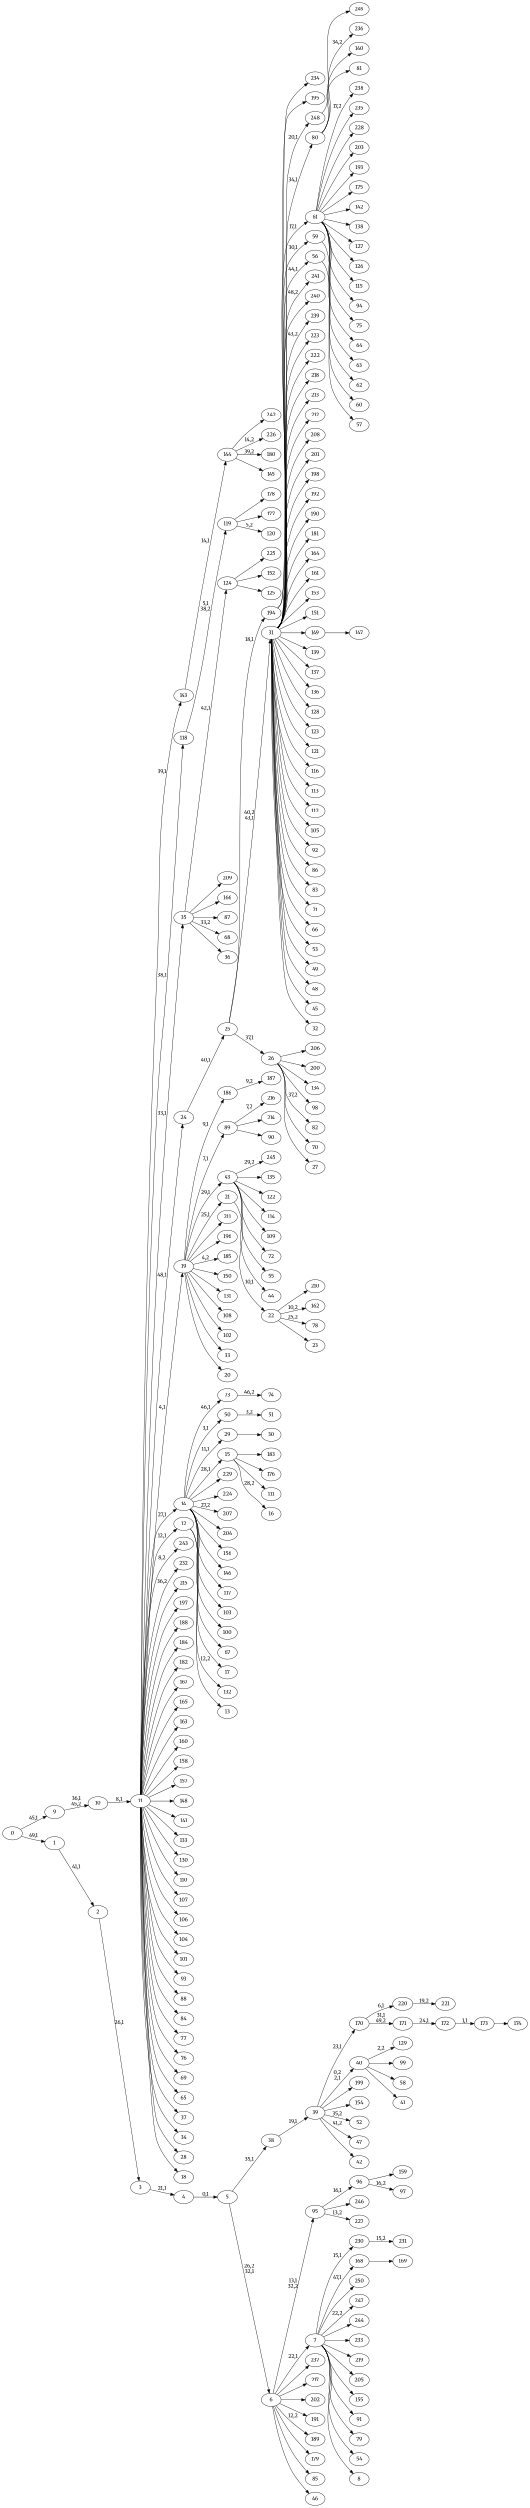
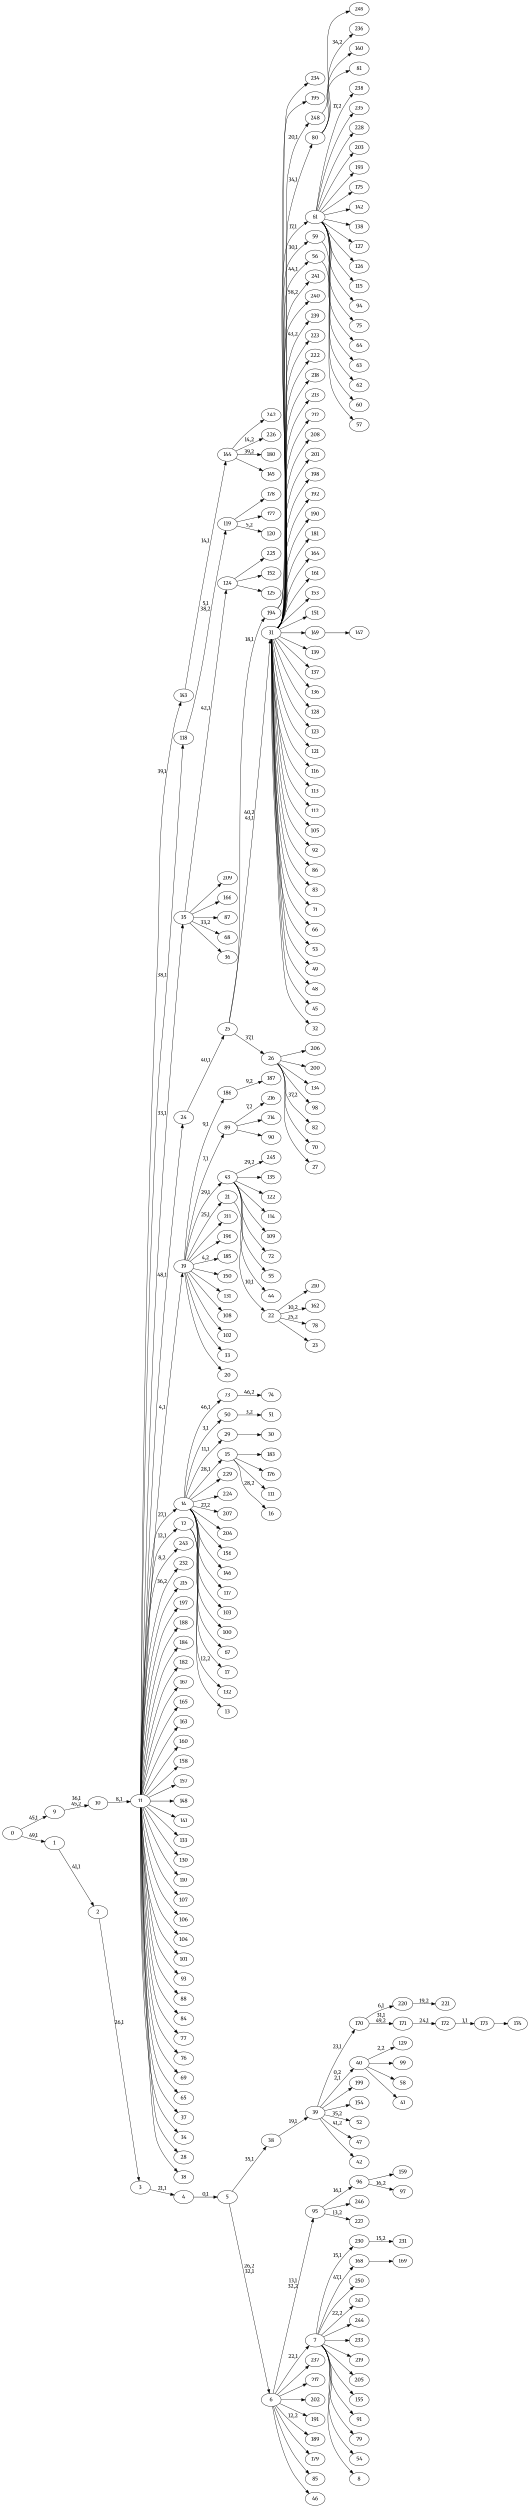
(293, 292) -> (293, 292)
